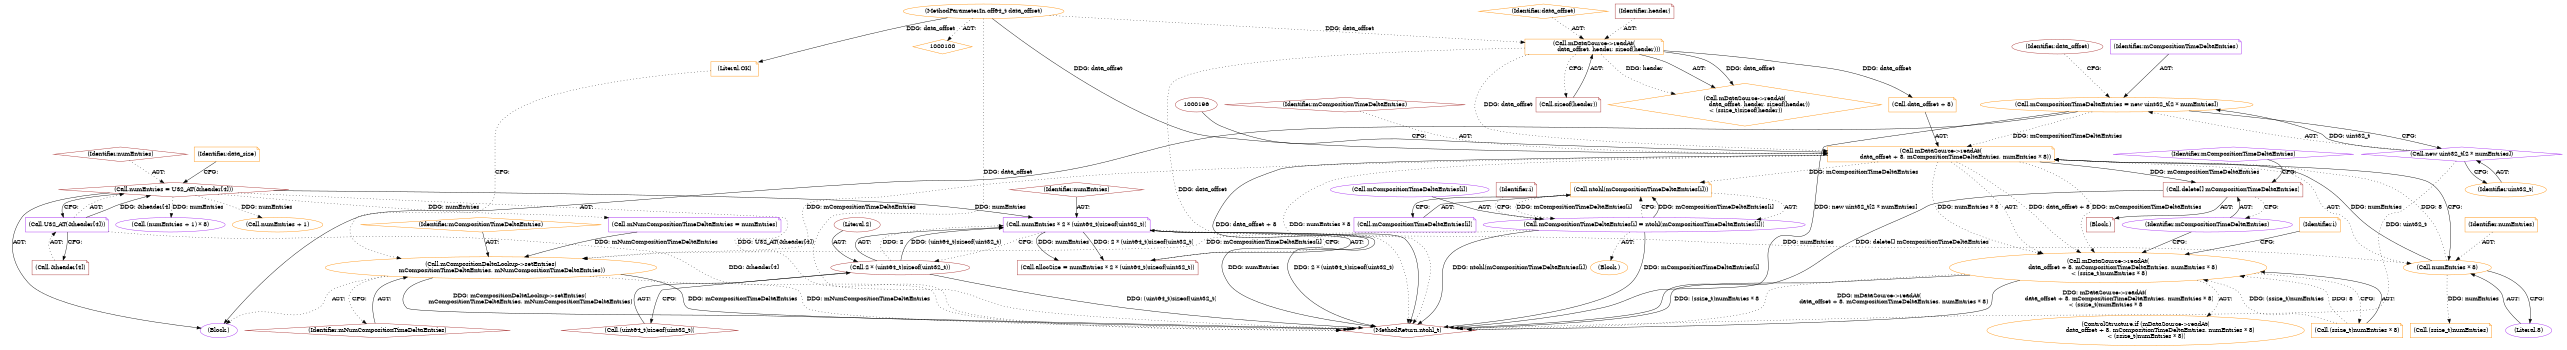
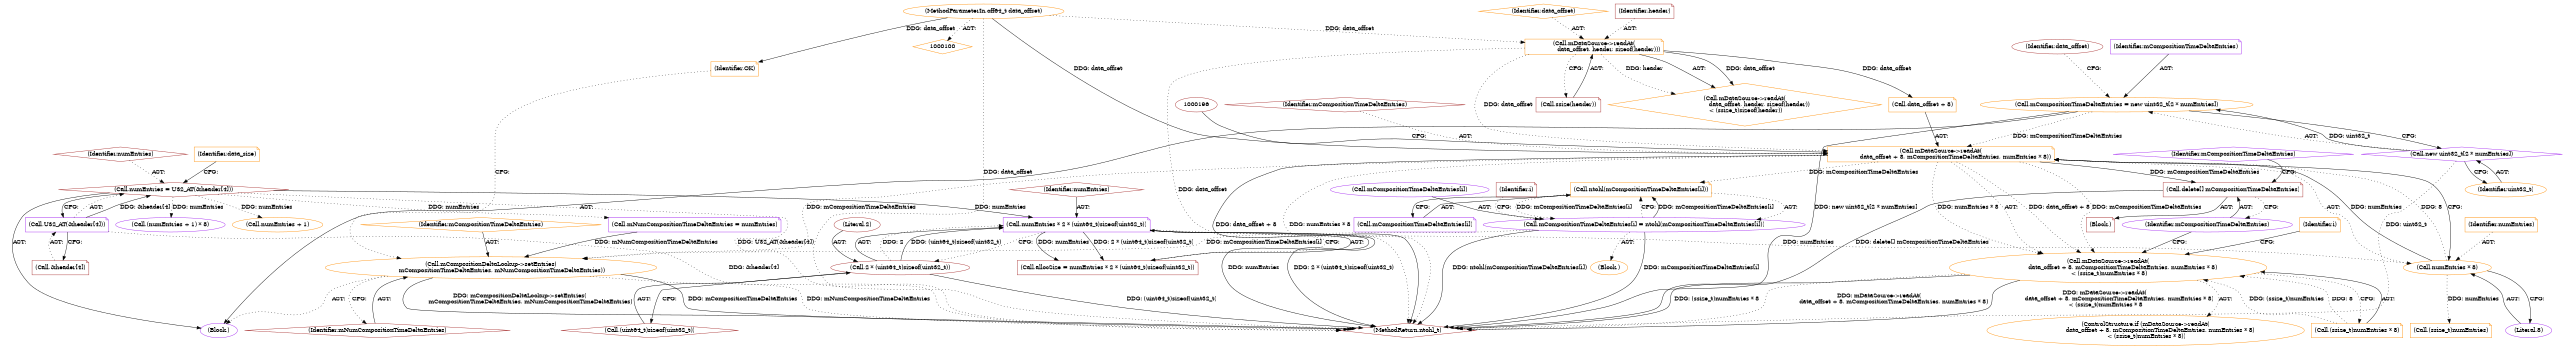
(735, 69) -> (735, 69)
(1568, 105) -> (1568, 105)
